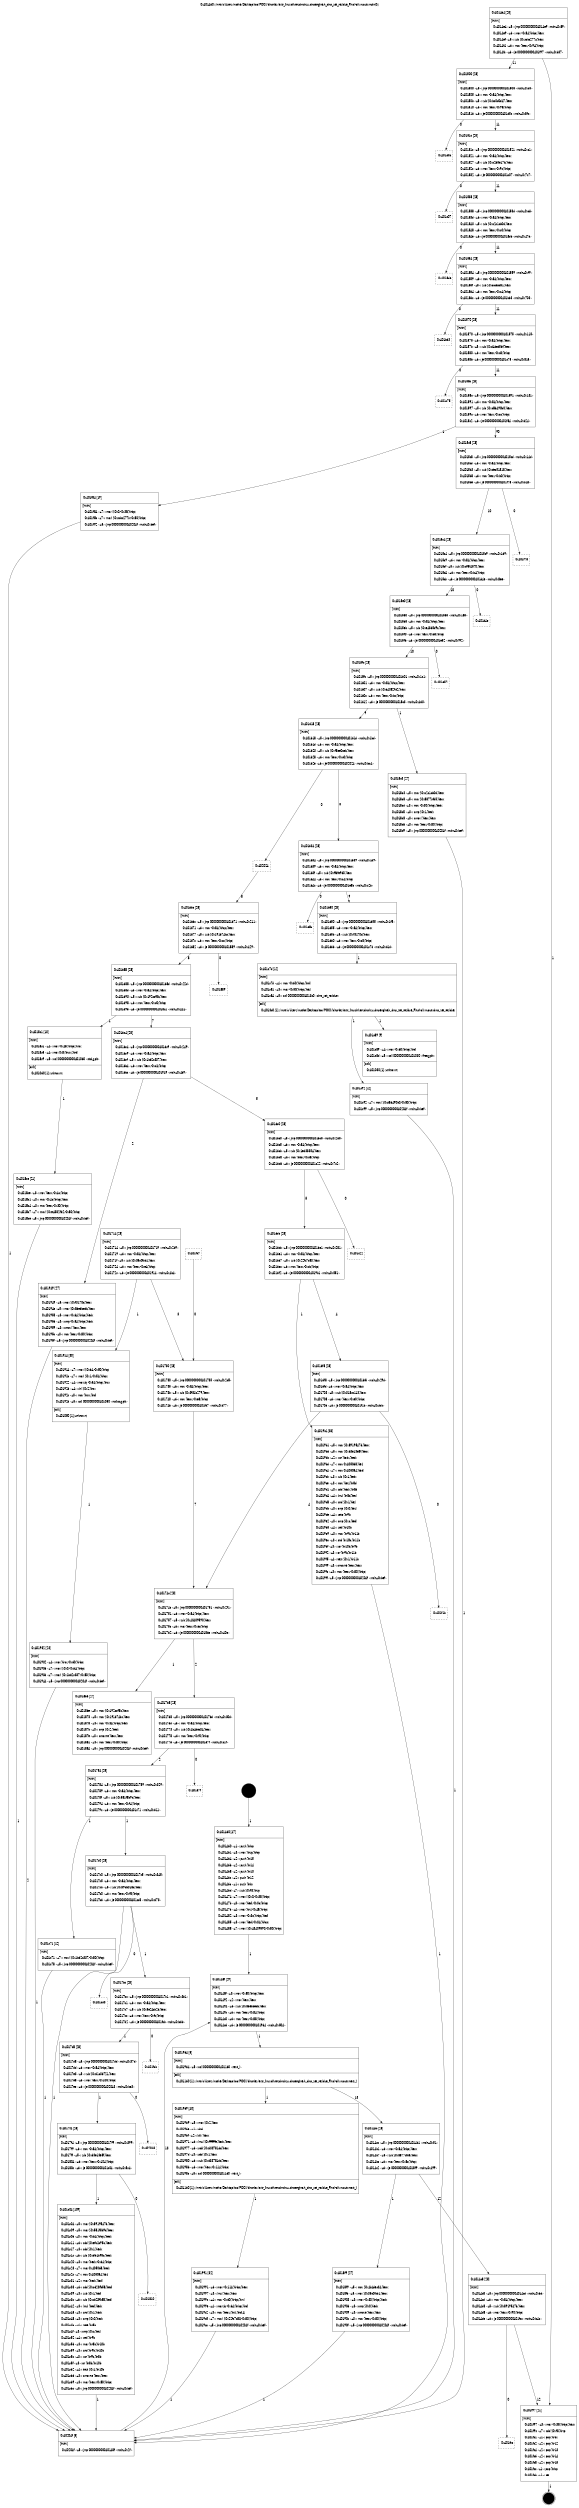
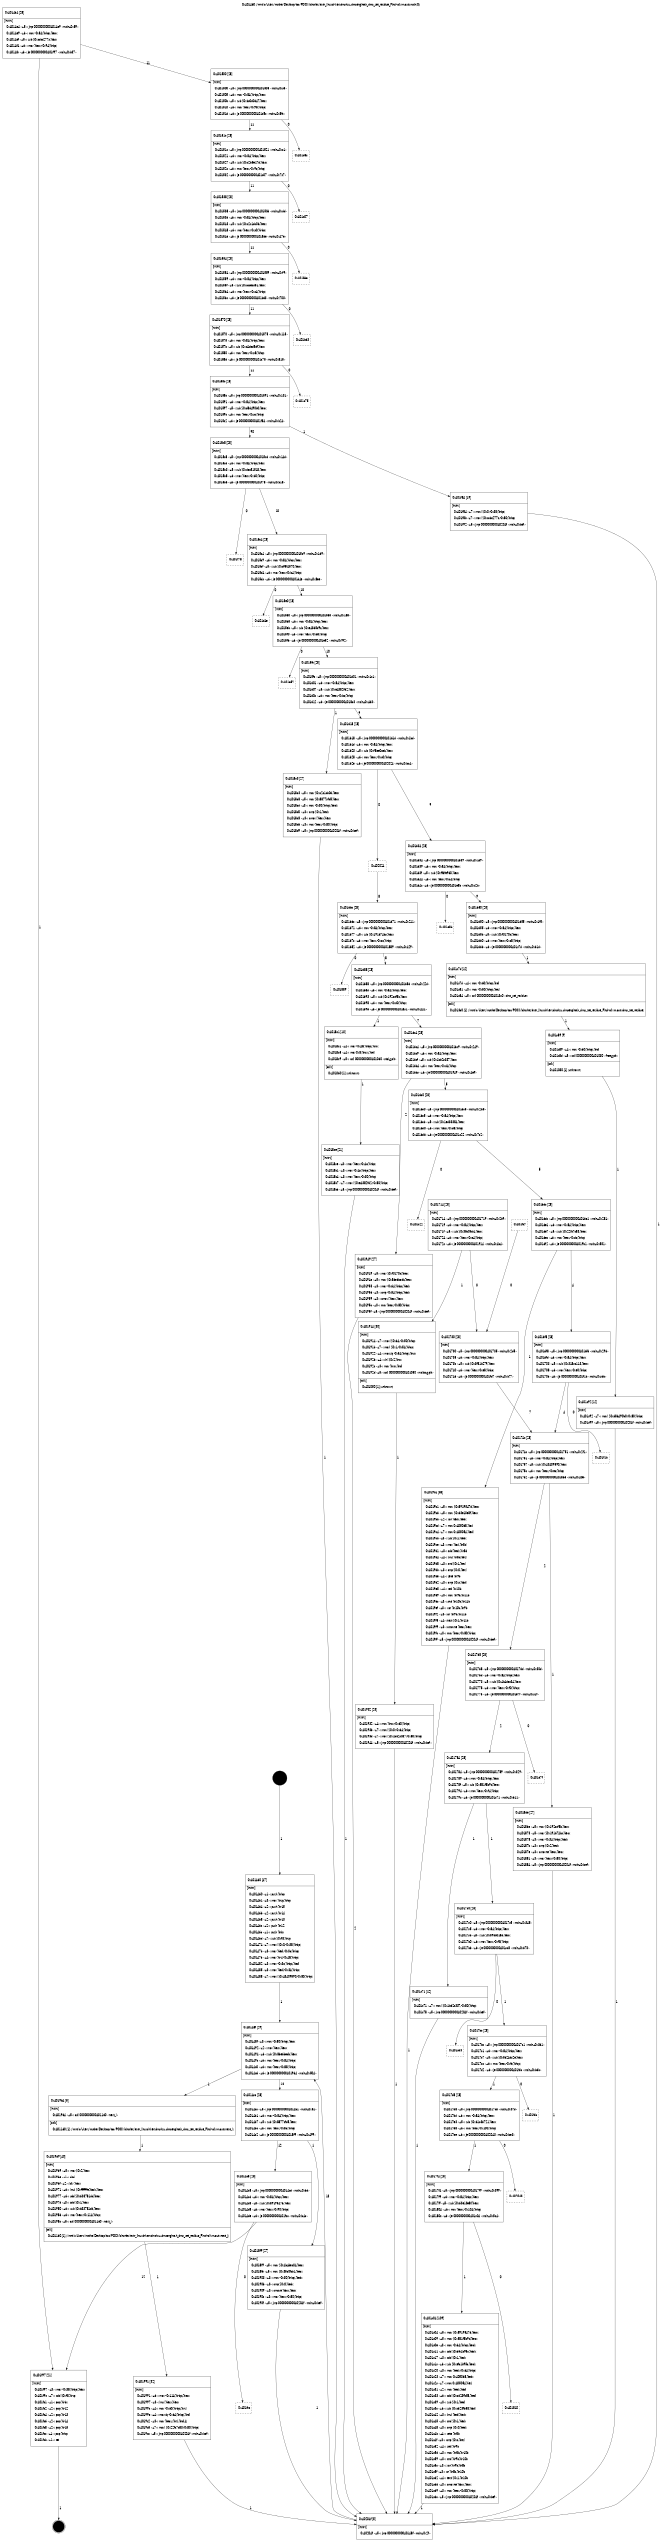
(352, 1050) -> (616, 1234)
(358, 2102) -> (280, 2084)
(50, 2154) -> (552, 2237)
